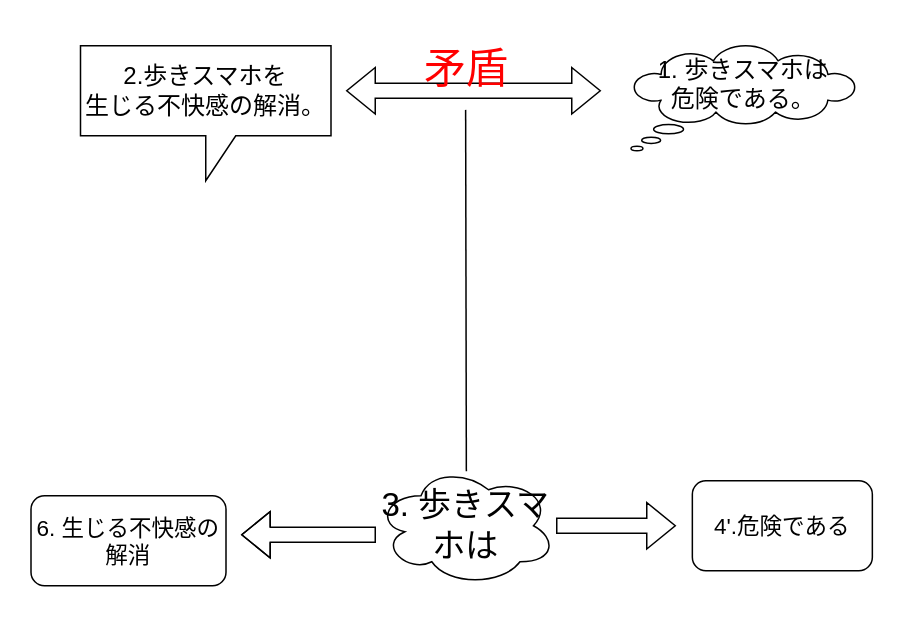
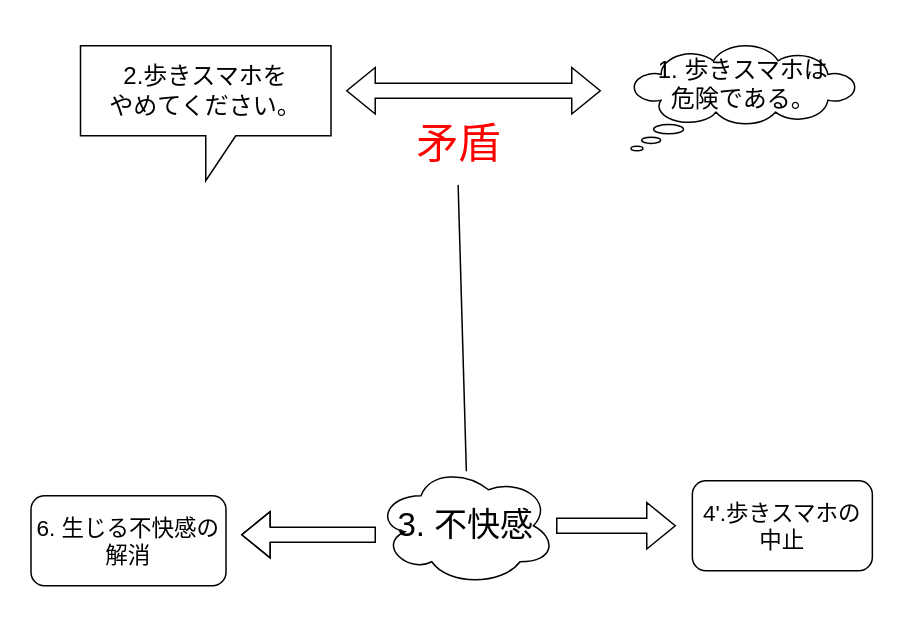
(466, 68) -> (458, 143)
(206, 91) -> (206, 91)
(466, 526) -> (466, 526)
(782, 526) -> (782, 526)
